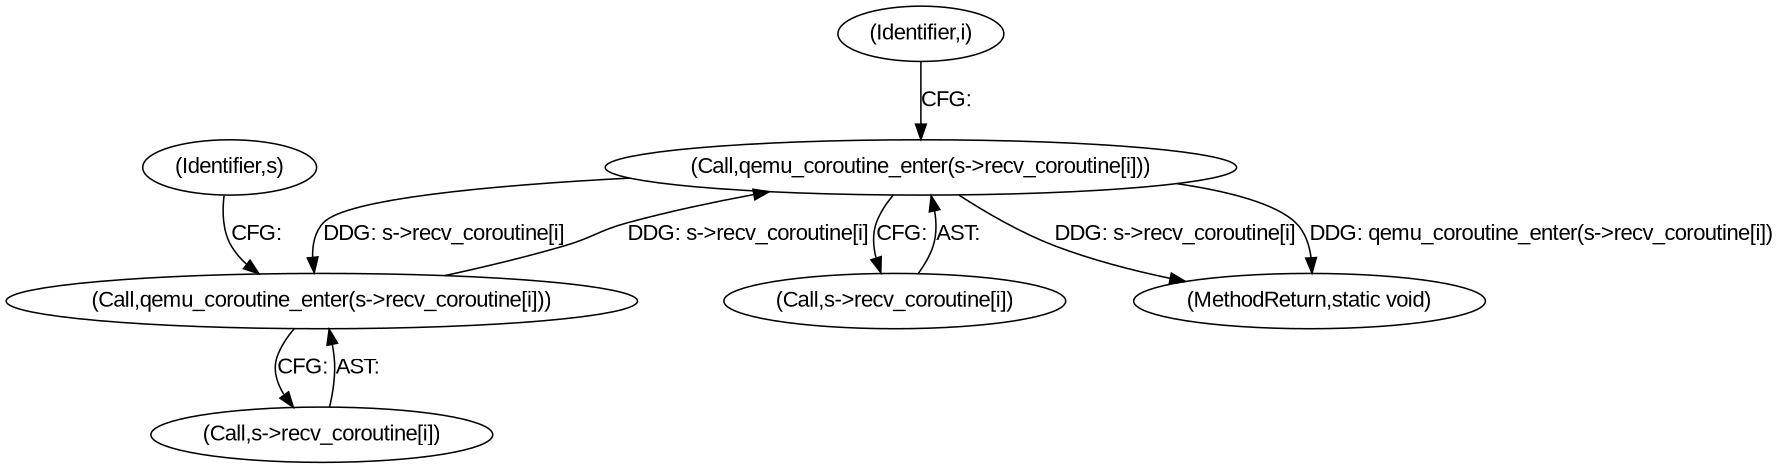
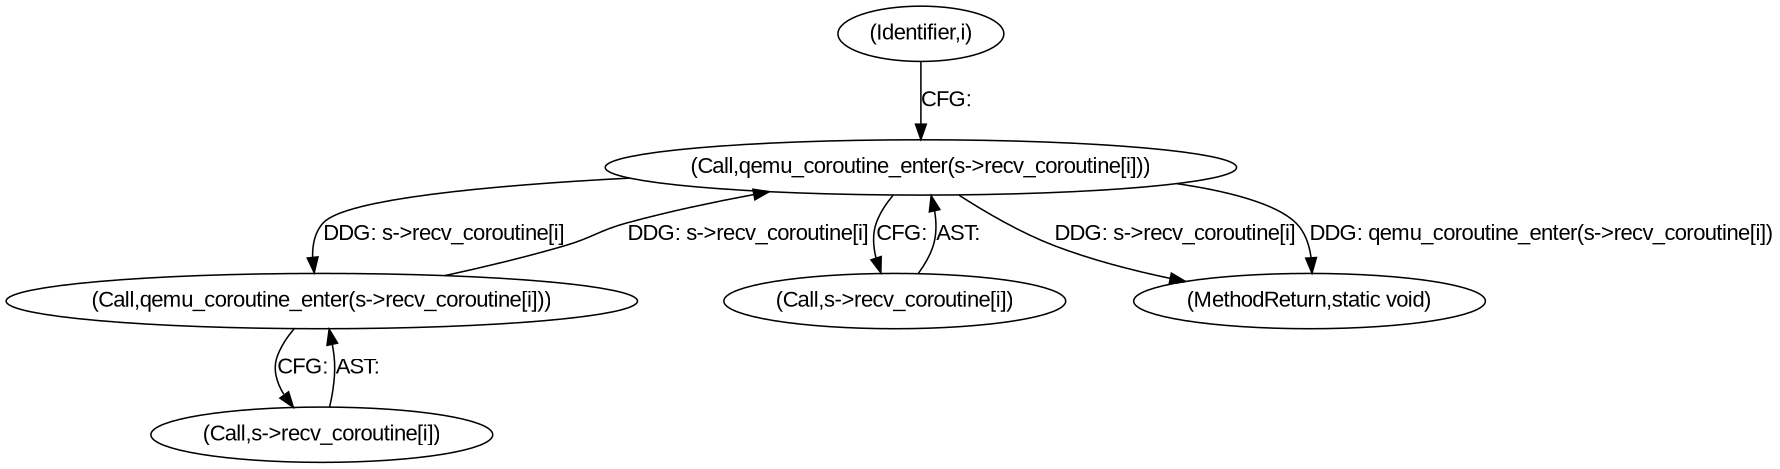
(230, 167) -> none
